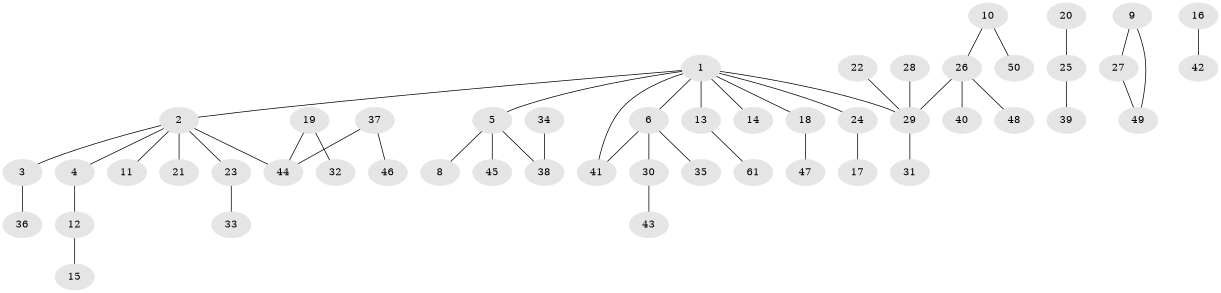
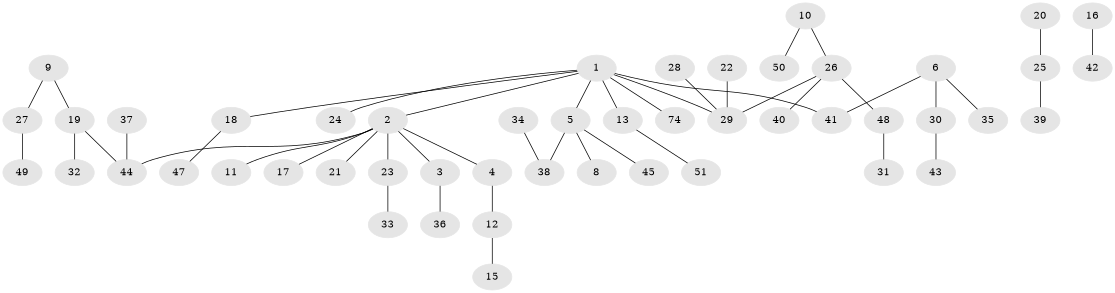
(1146, 68) -> (62, 94)
(675, 94) -> none
(753, 120) -> (675, 120)
(858, 147) -> (336, 146)
(910, 147) -> (884, 147)
(388, 173) -> none
(753, 173) -> (701, 173)
